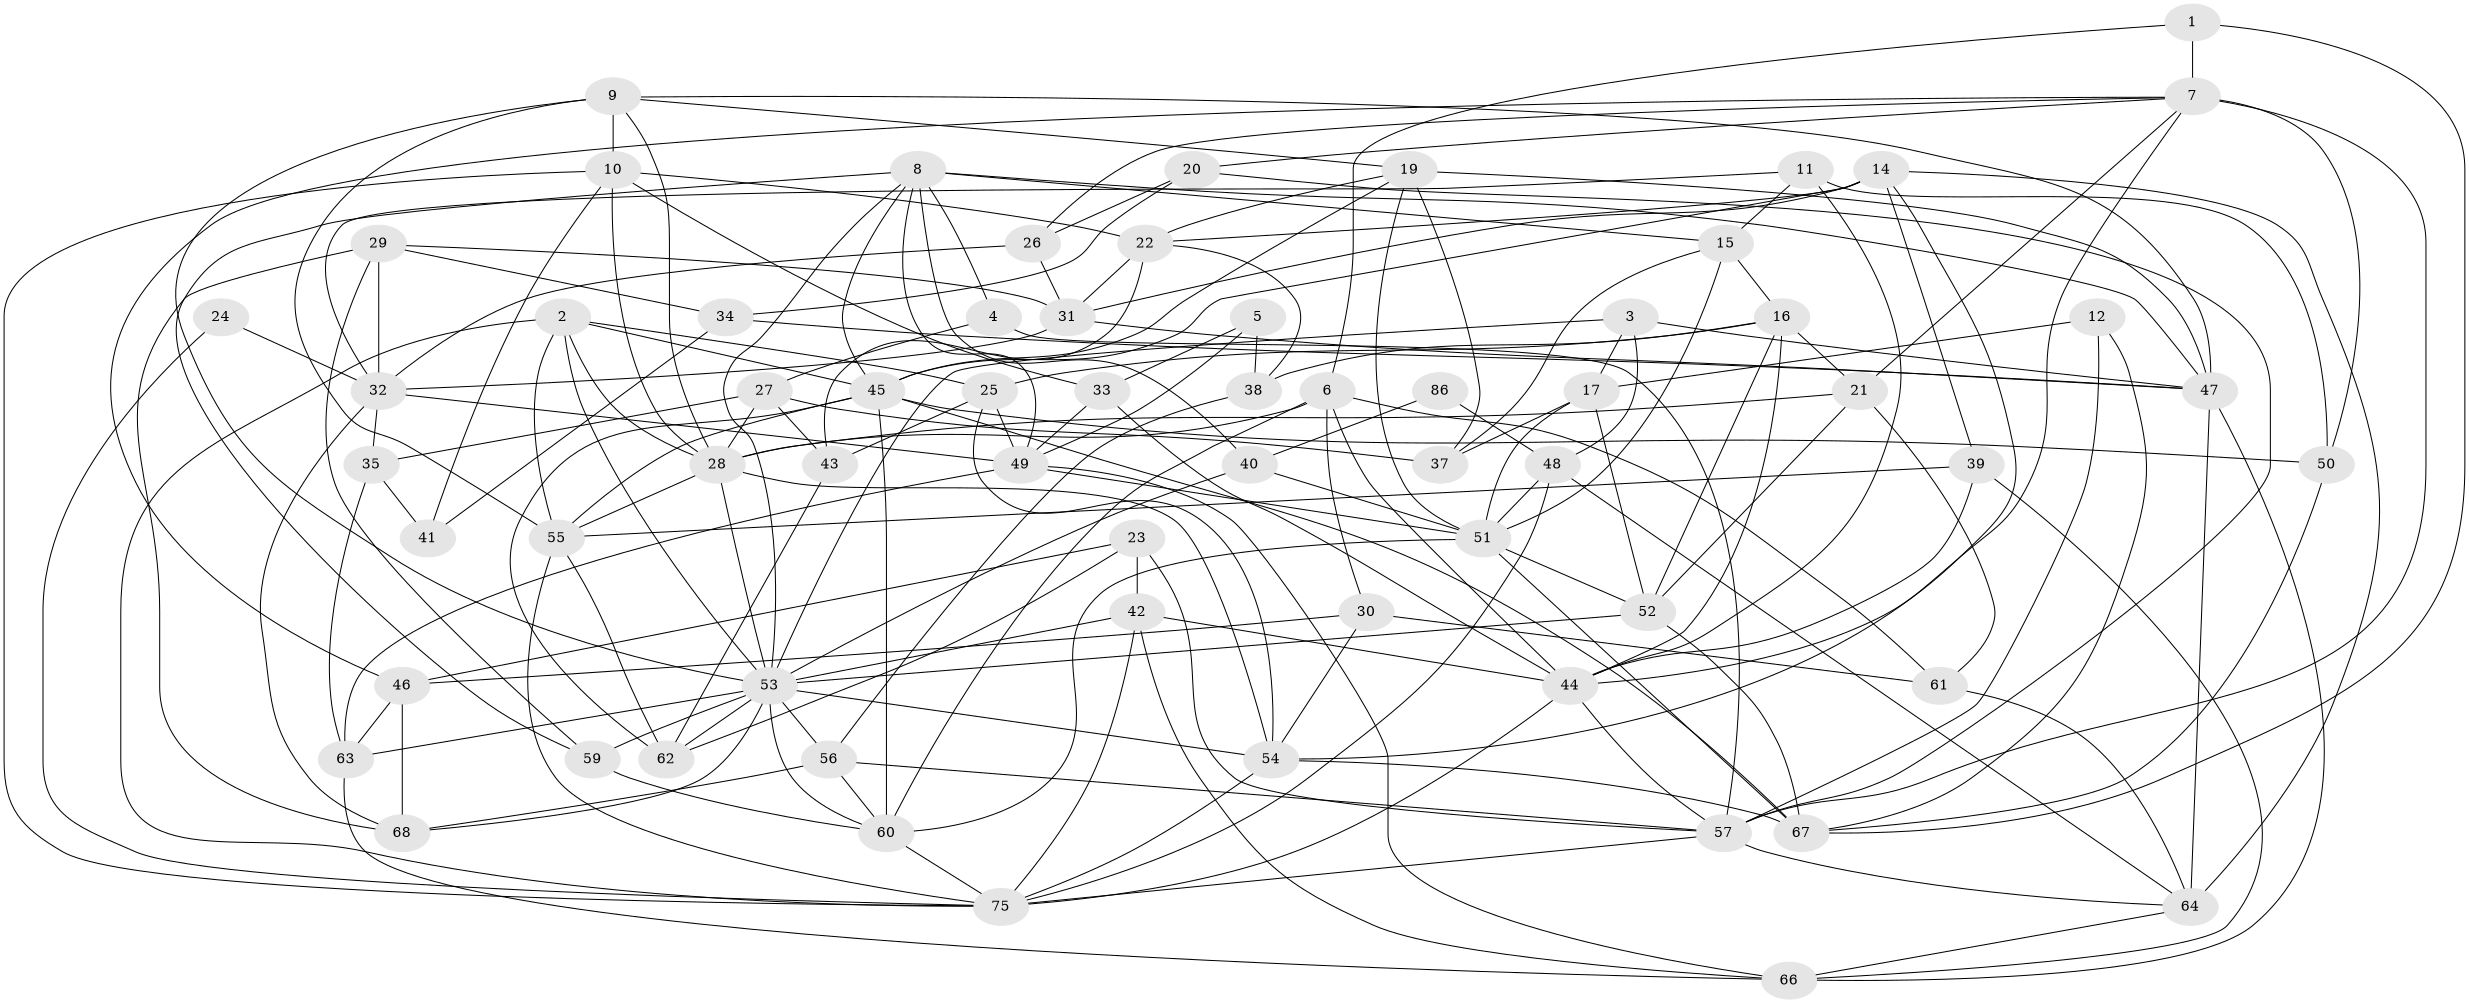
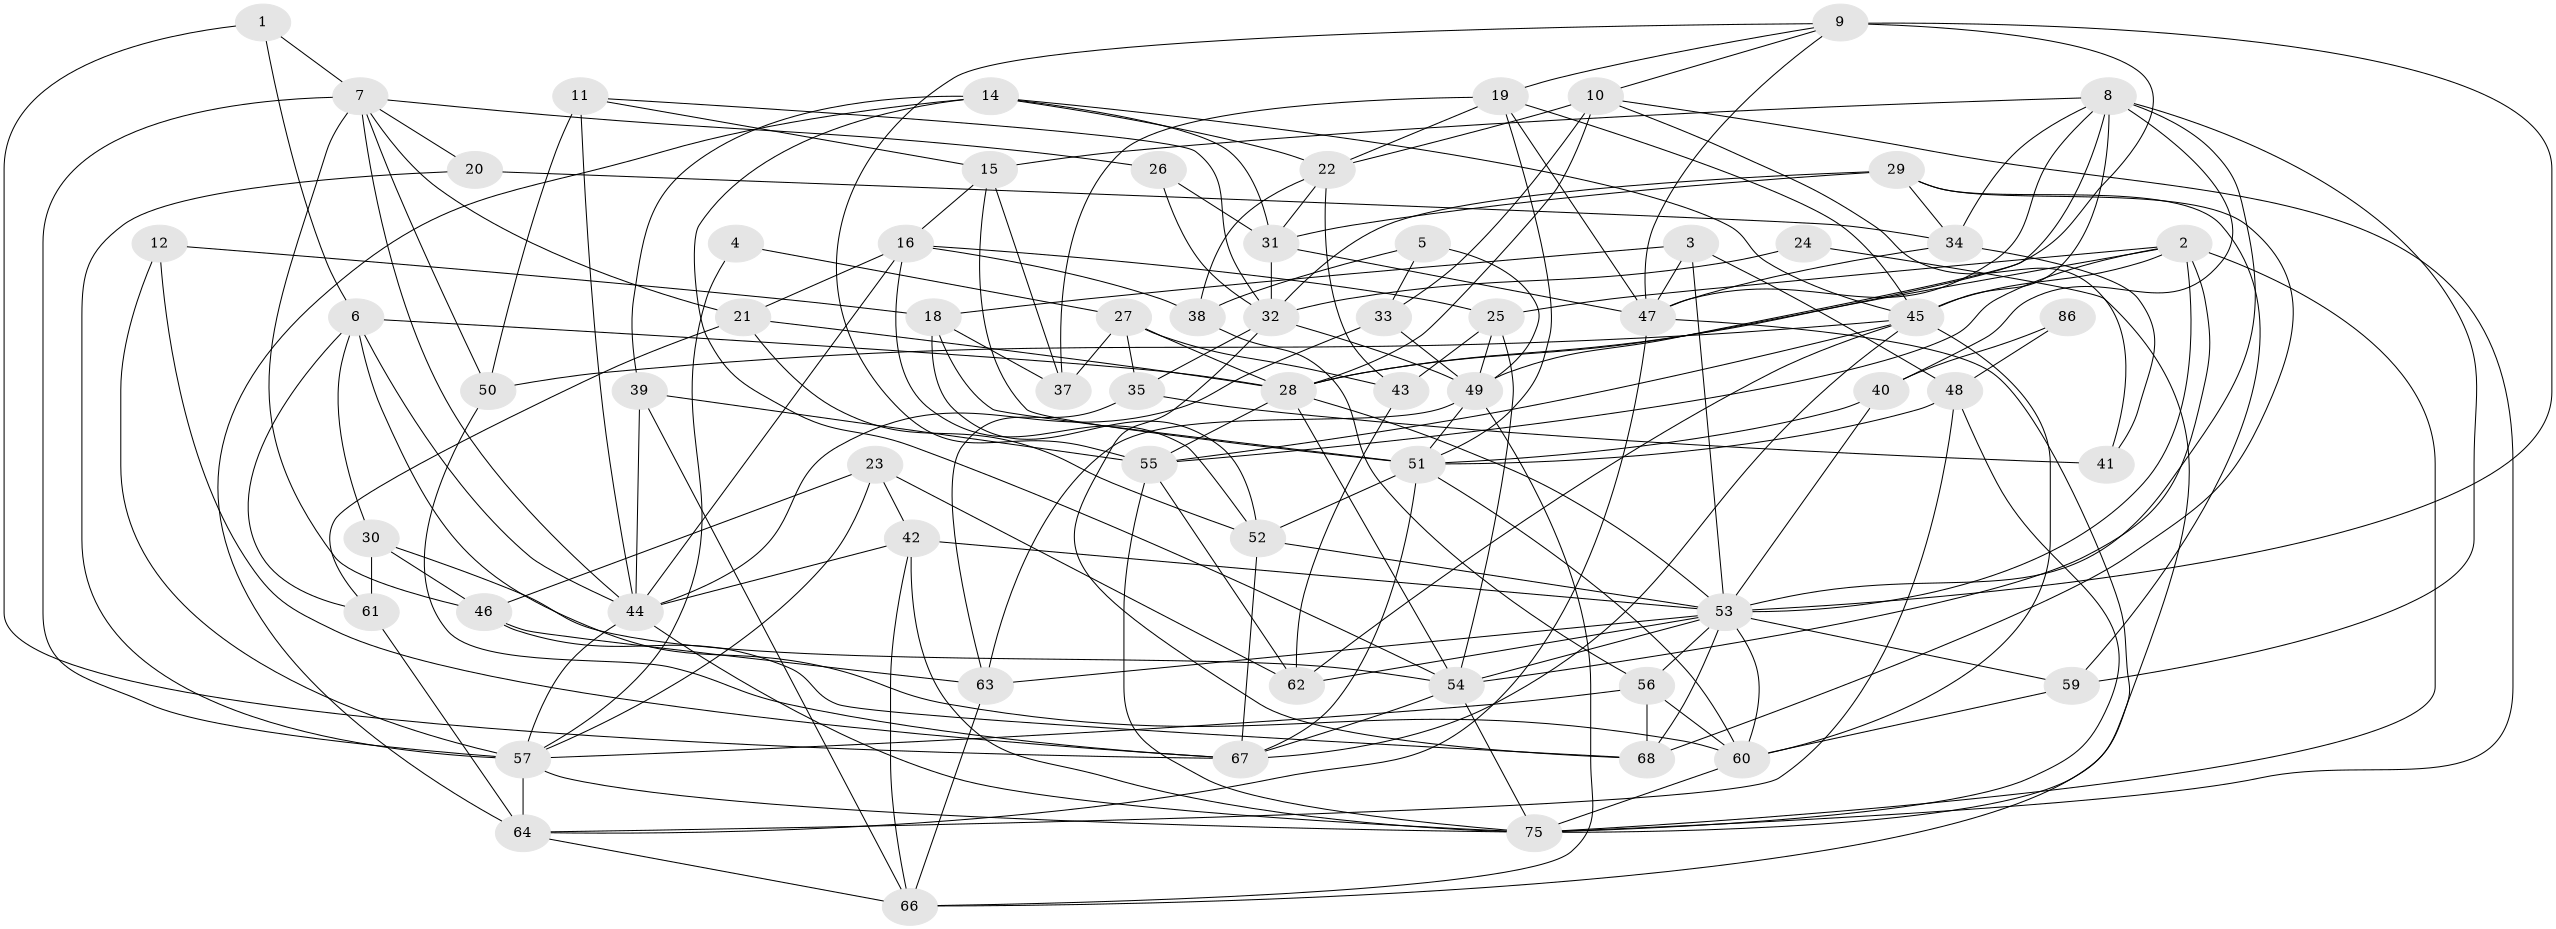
(1113, 207) -> none
(961, 242) -> (2013, 155)
(1592, 391) -> (934, 317)
none -> (1933, 603)
